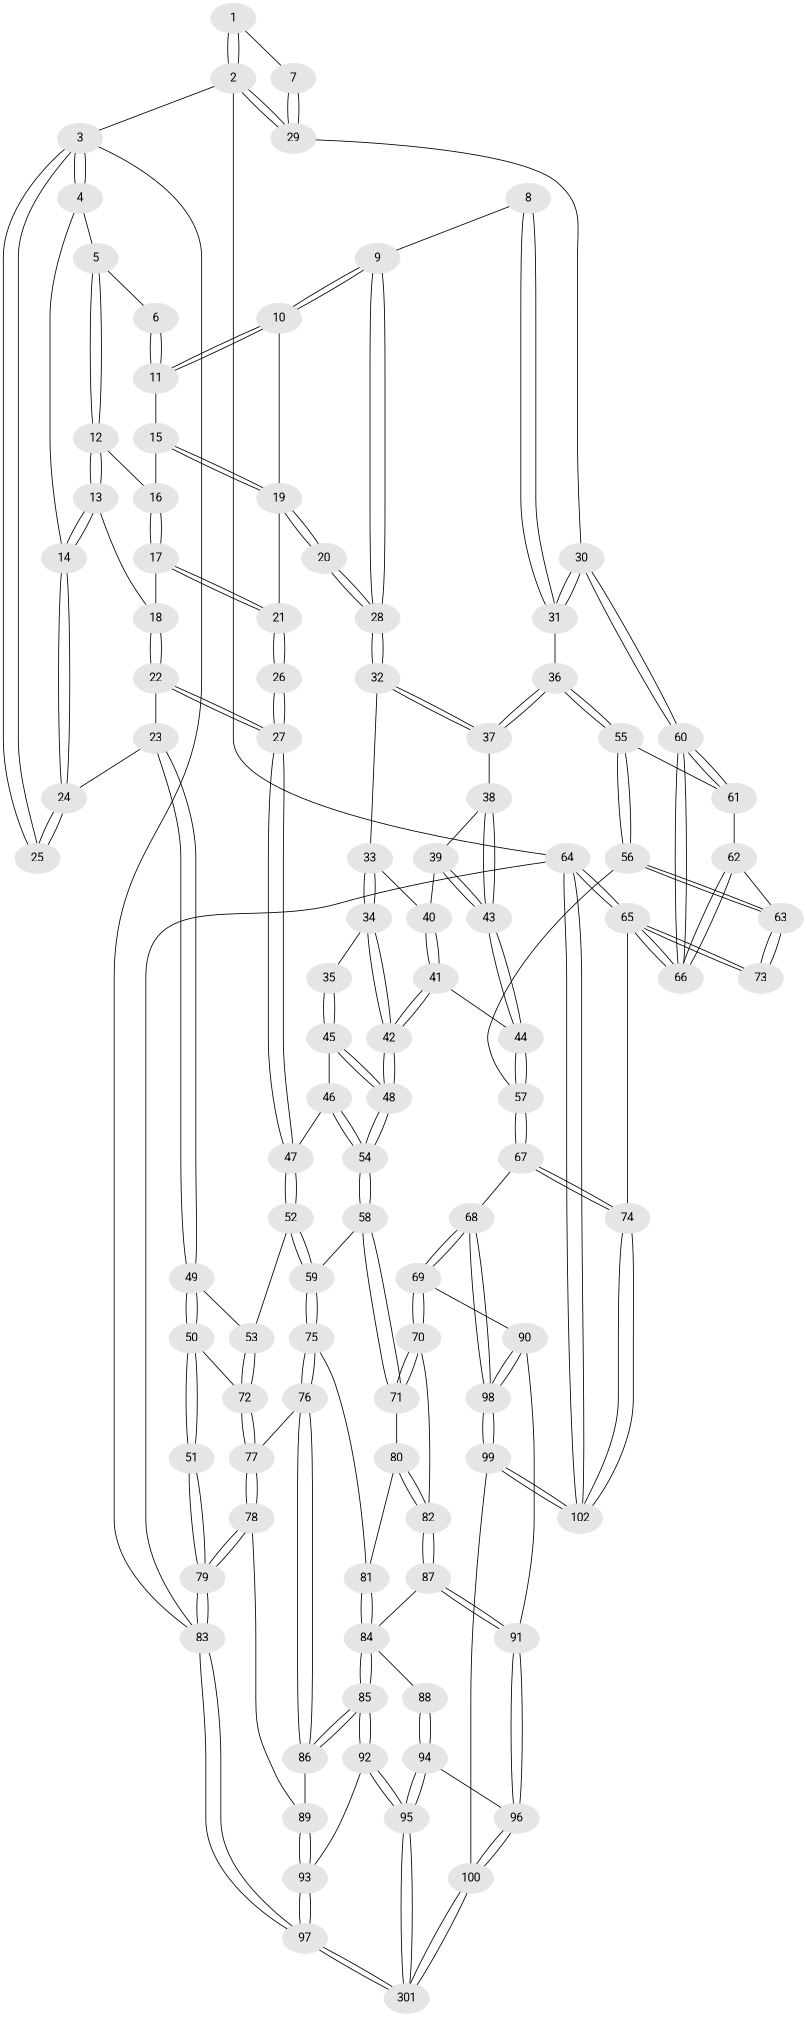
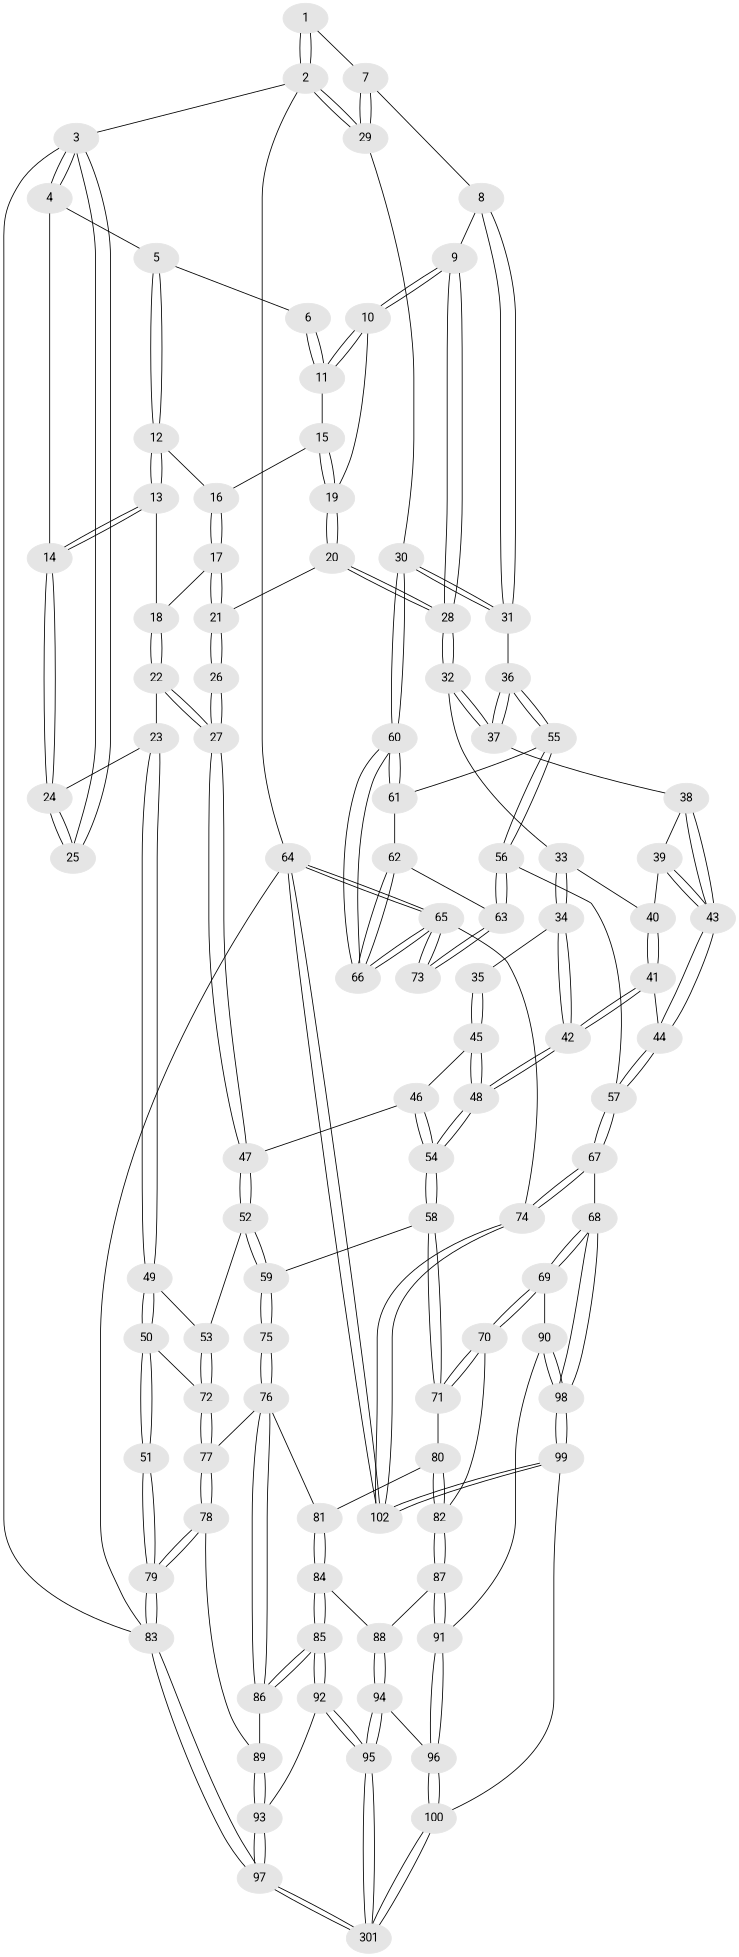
none -> (423, 138)
(279, 558) -> (274, 588)
(353, 1455) -> (293, 1458)
(397, 1608) -> (410, 1608)
